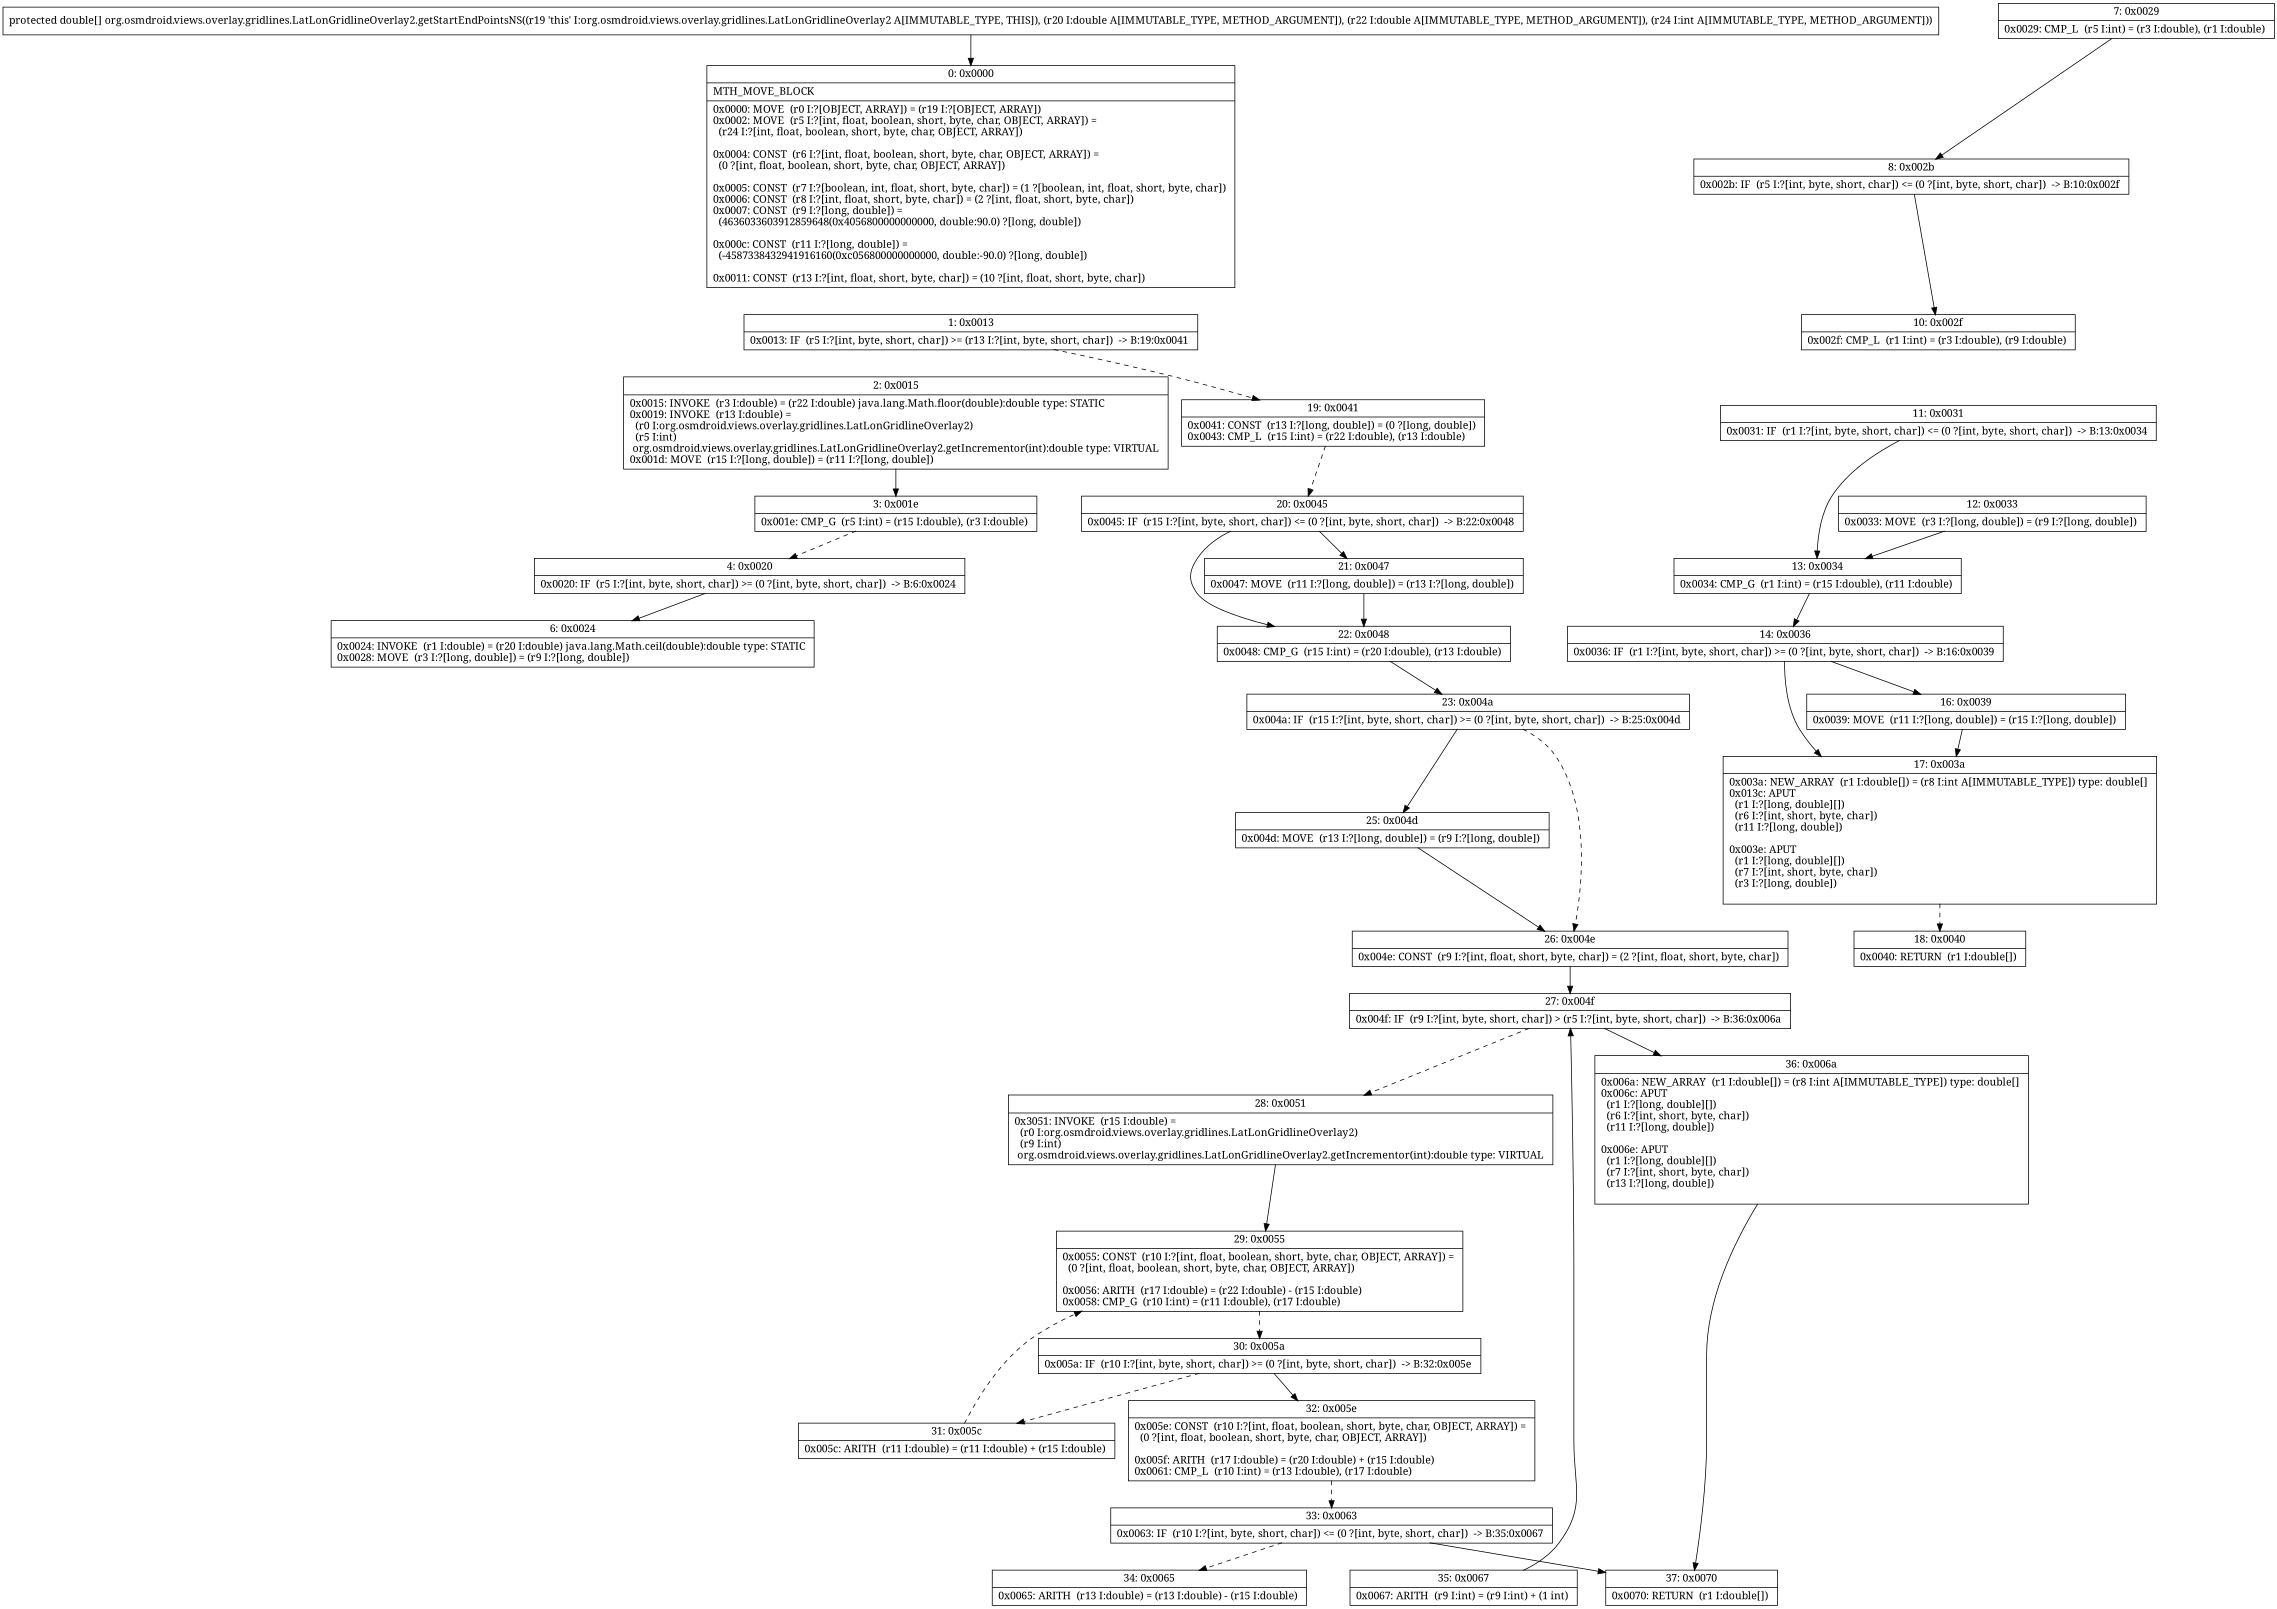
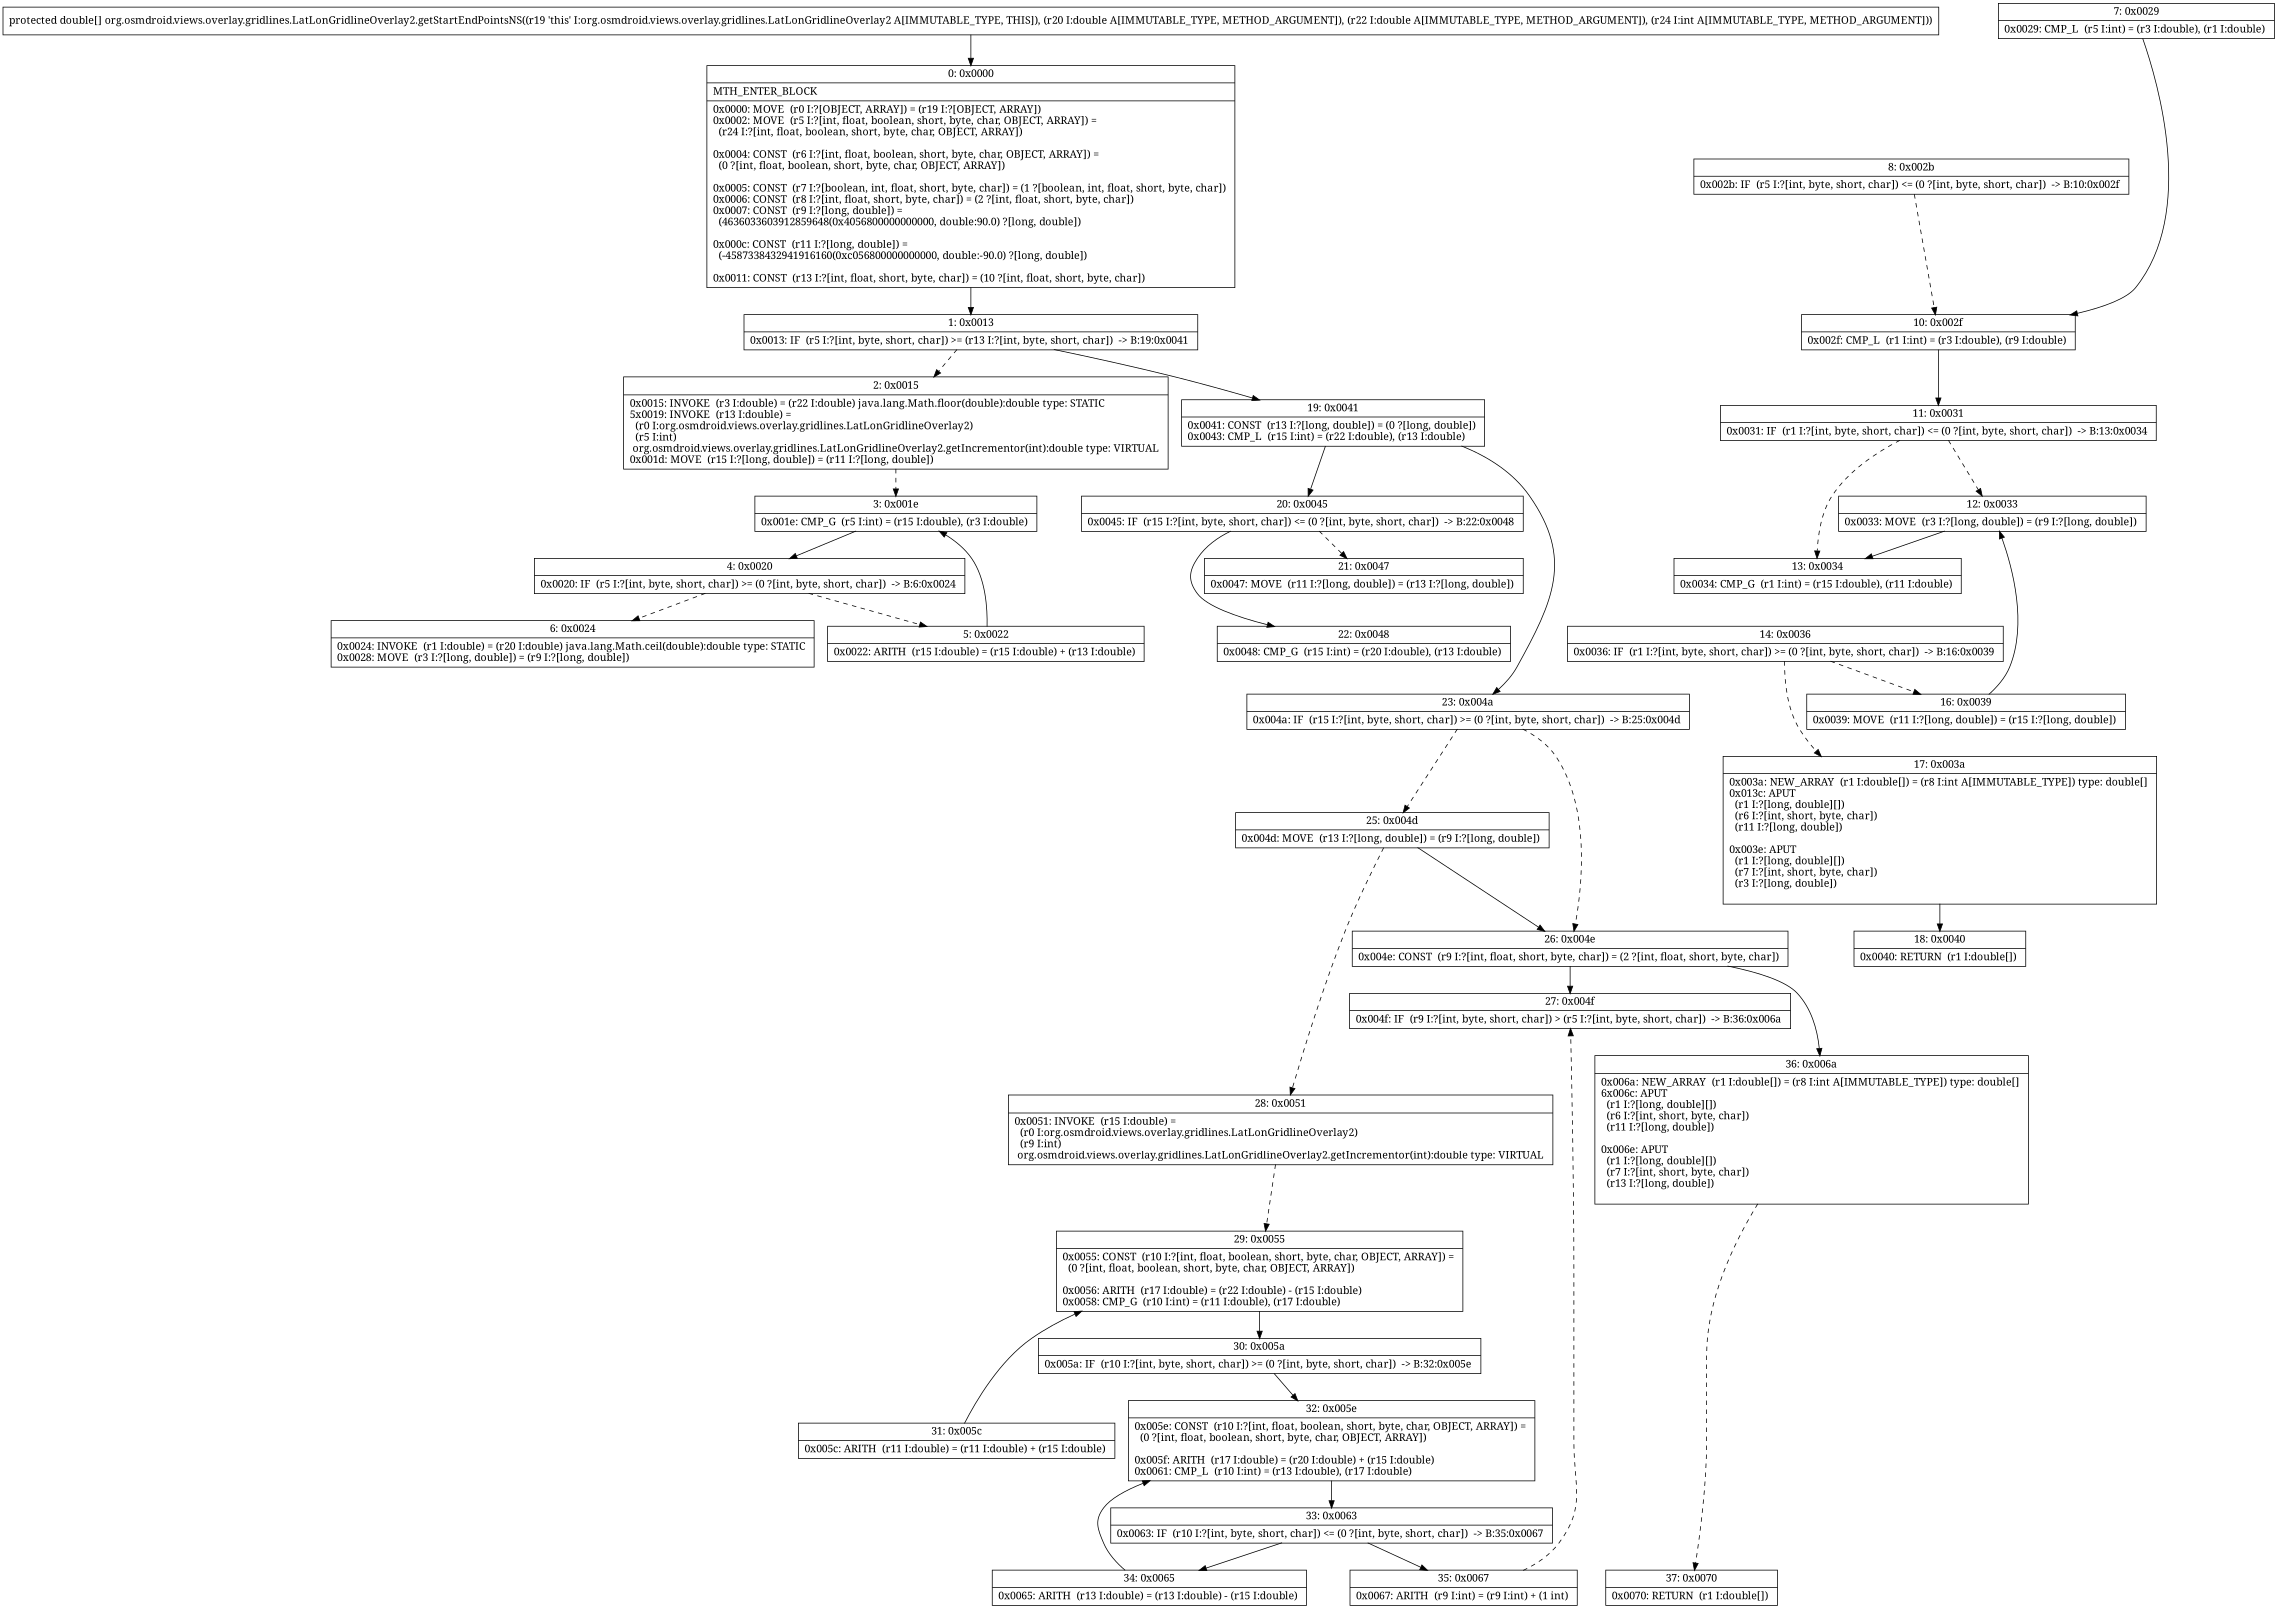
(764, 92) -> (765, 92)
(2027, 97) -> (2167, 197)
(1924, 251) -> (1924, 251)
none -> (971, 297)
none -> (948, 360)
(1154, 372) -> (1154, 372)
none -> (1938, 374)
(712, 415) -> (712, 415)
none -> (1963, 465)
(1318, 467) -> (1318, 467)
(896, 479) -> (896, 479)
(1842, 484) -> (1842, 484)
(1330, 542) -> (1330, 542)
(826, 543) -> (826, 543)
(672, 606) -> (672, 606)
(1364, 606) -> none
(1803, 607) -> none
none -> (986, 644)
(1413, 676) -> (1554, 555)
(1872, 676) -> (1872, 676)
(1791, 710) -> (1791, 710)
(1960, 739) -> (2018, 620)
(1432, 768) -> (1432, 768)
(1940, 914) -> (1940, 914)
(1629, 1040) -> (1791, 988)
(1450, 1060) -> (1332, 965)
(1637, 1094) -> (1637, 1094)
(1097, 1122) -> (1097, 1122)
(1271, 1194) -> (1271, 1194)
(1574, 1314) -> (1574, 1314)
(1260, 1321) -> (1260, 1321)
(1009, 1358) -> (1009, 1358)
(1707, 1379) -> (1707, 1379)
(1112, 1397) -> none
(1332, 1491) -> (1332, 1491)
none -> (1098, 1519)
(1244, 1555) -> (1244, 1555)
(1514, 1557) -> (1394, 1555)
